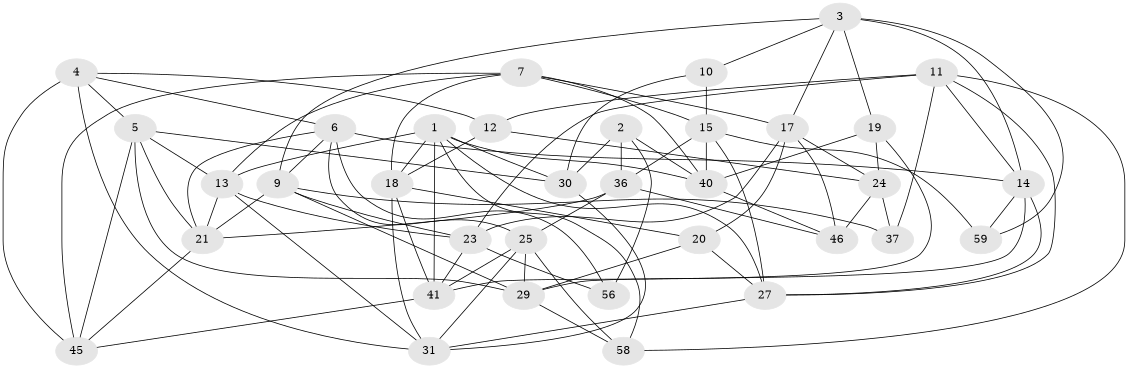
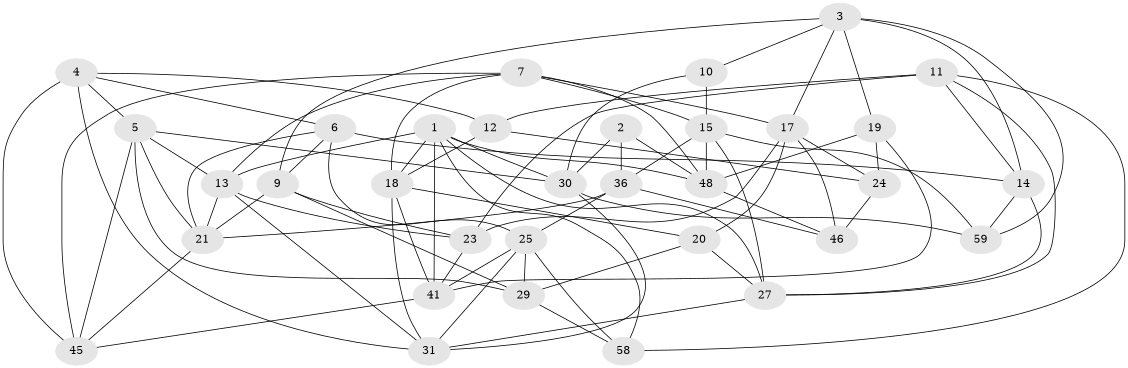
(706, 184) -> (706, 184)
none -> (800, 218)
(893, 240) -> none
(859, 275) -> none
(609, 296) -> none
